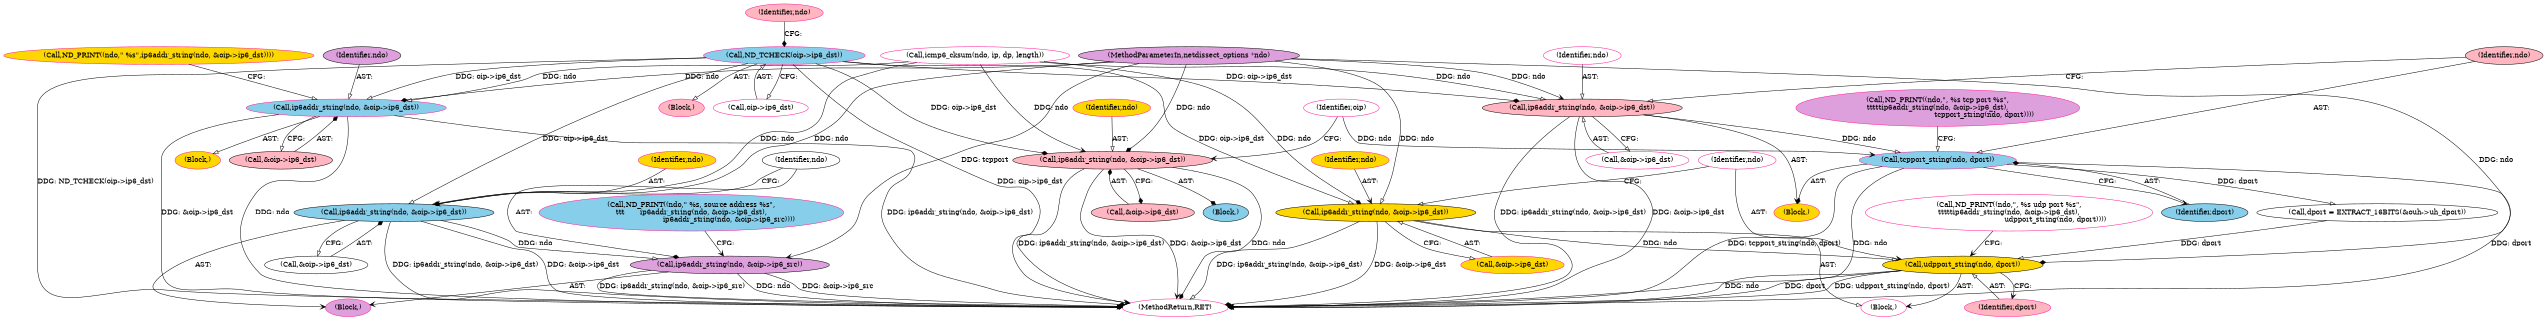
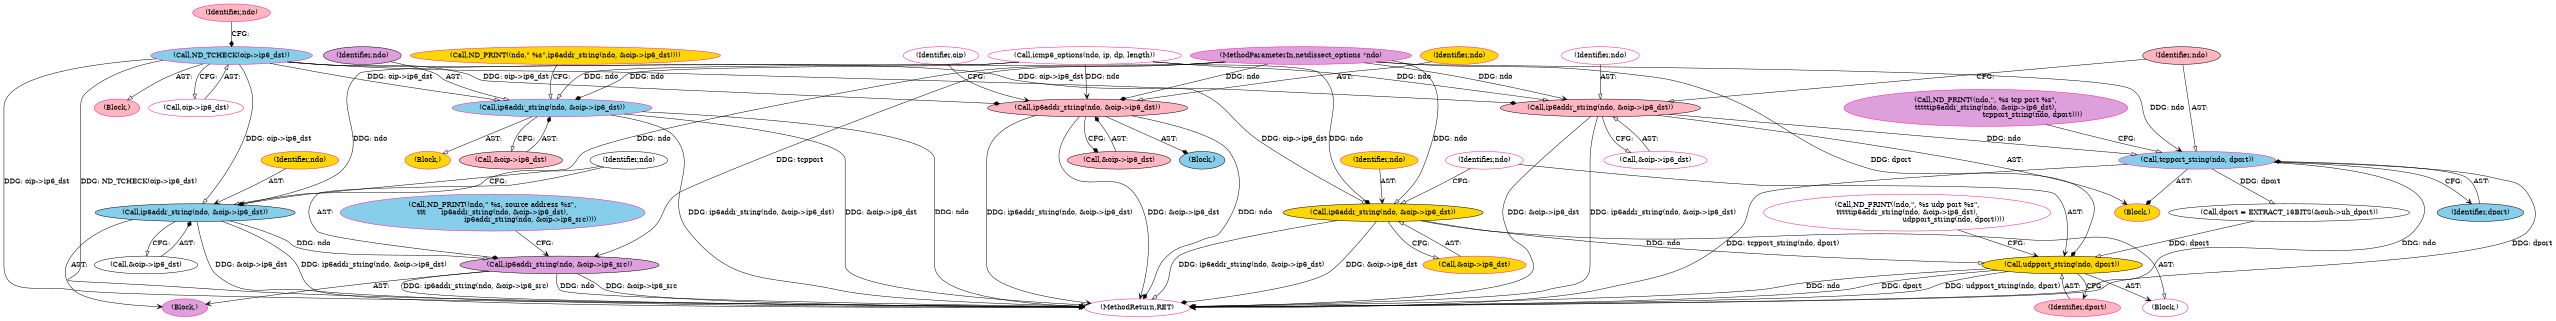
(975, 56) -> (1085, 56)
(1189, 56) -> (1301, 56)
(1585, 149) -> (1793, 70)
(2496, 160) -> (1891, 160)
